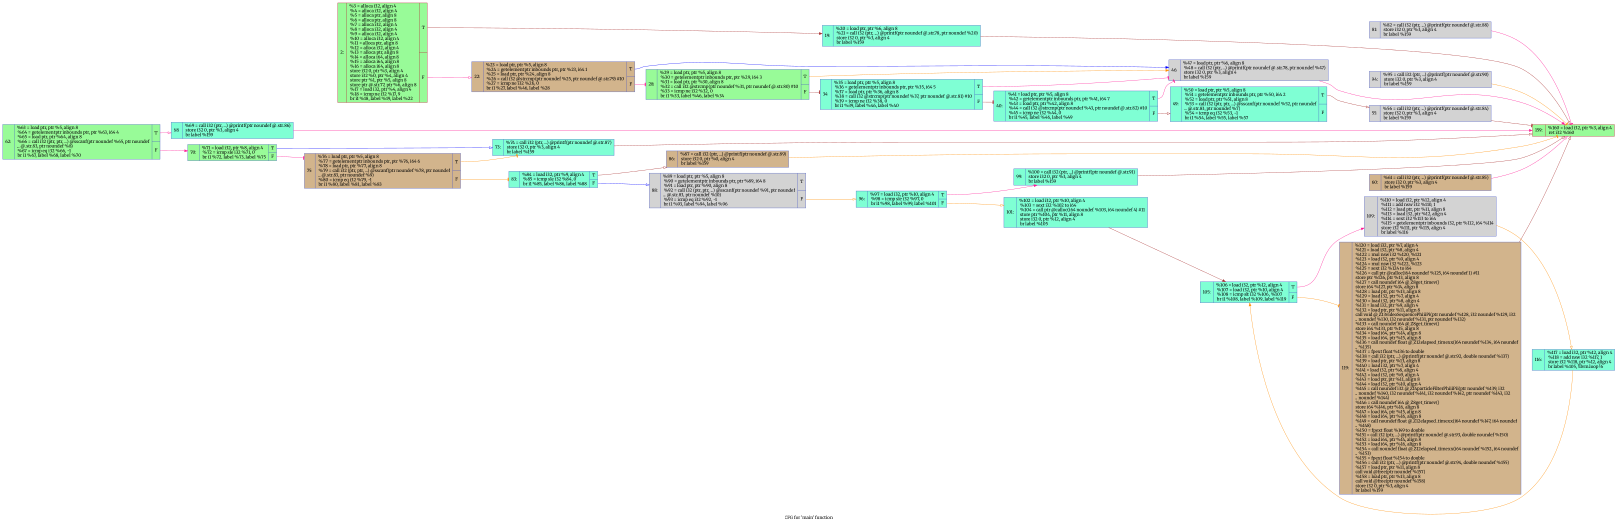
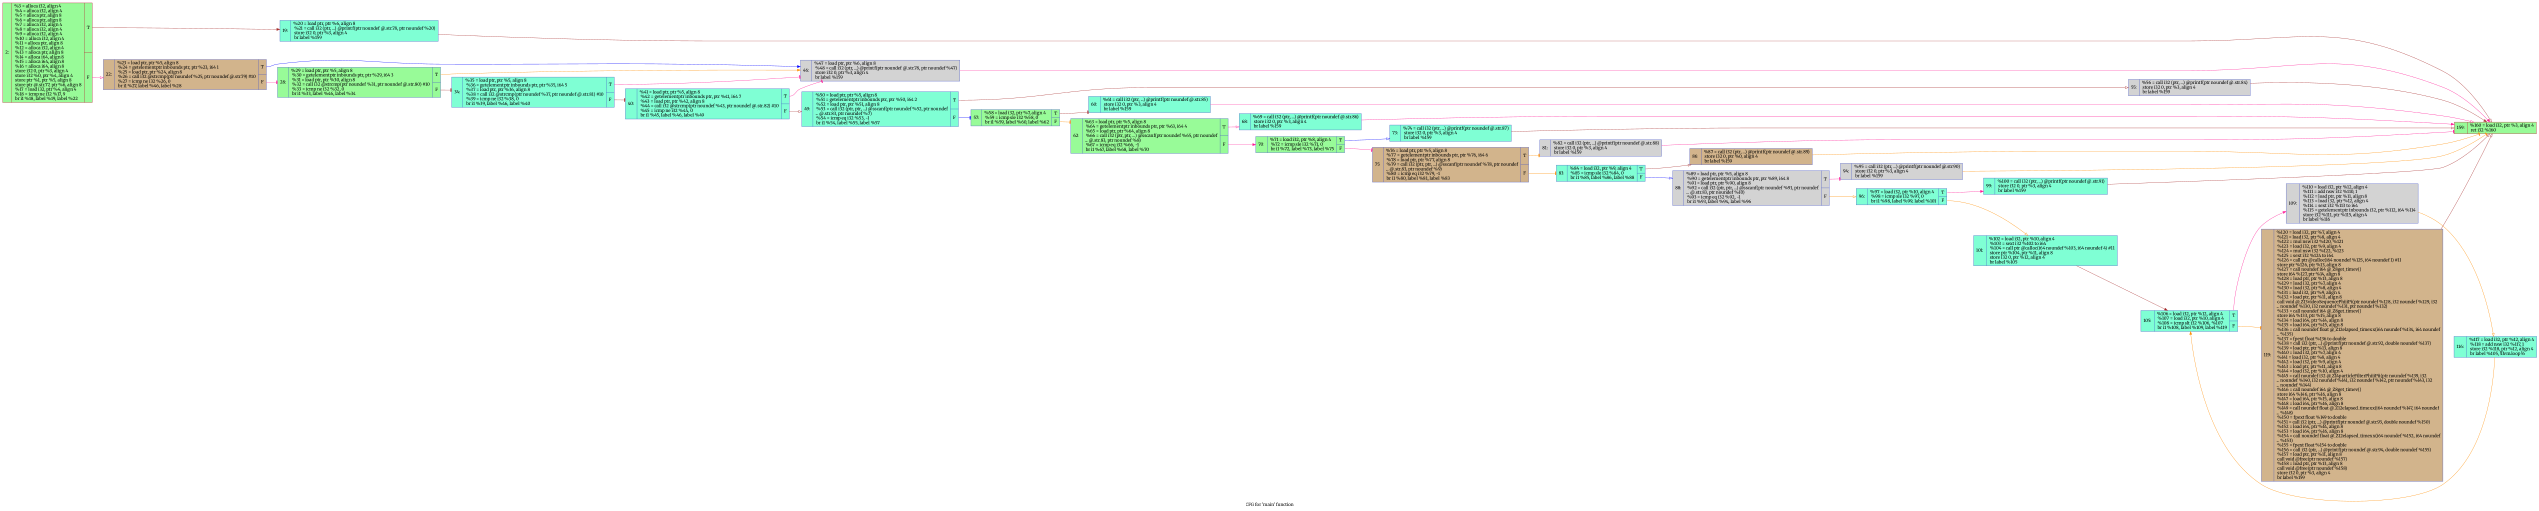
none -> (1015, 118)
(1511, 123) -> (2370, 87)
(488, 160) -> (1533, 156)
none -> (1834, 179)
(1430, 183) -> (1149, 105)
